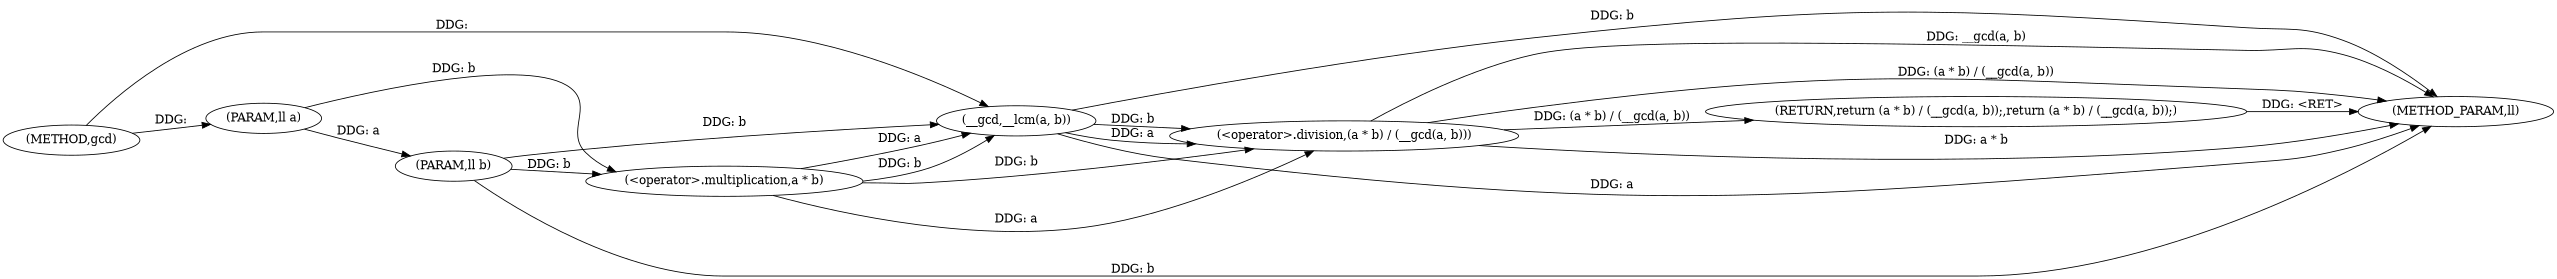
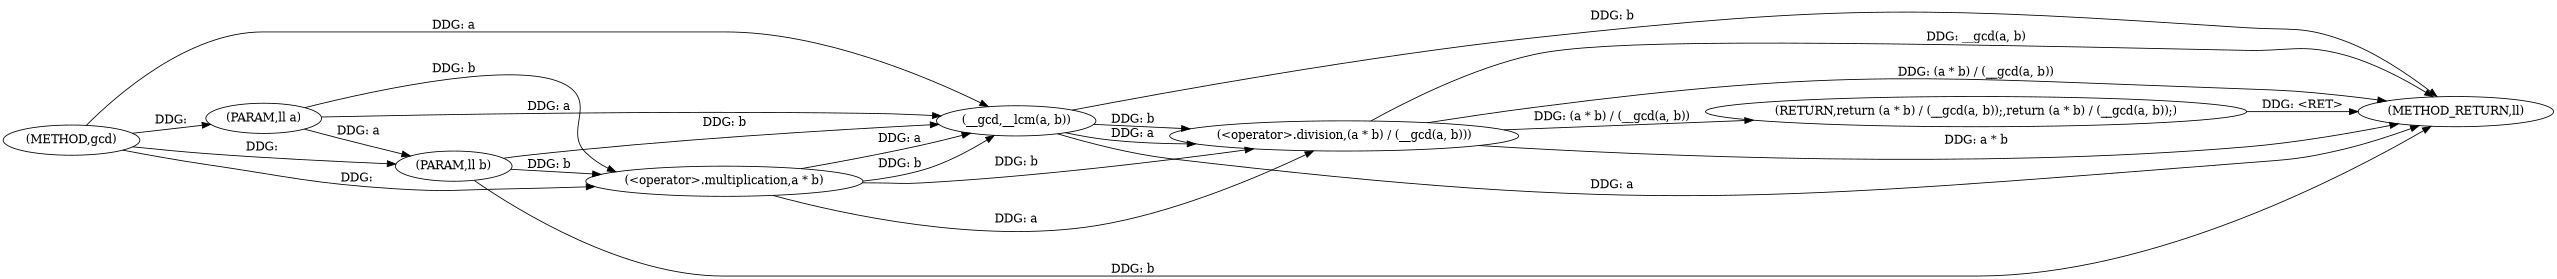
(454, 26) -> (454, 26)
(2456, 112) -> (2456, 112)
none -> (627, 113)
none -> (260, 157)
none -> (353, 185)
